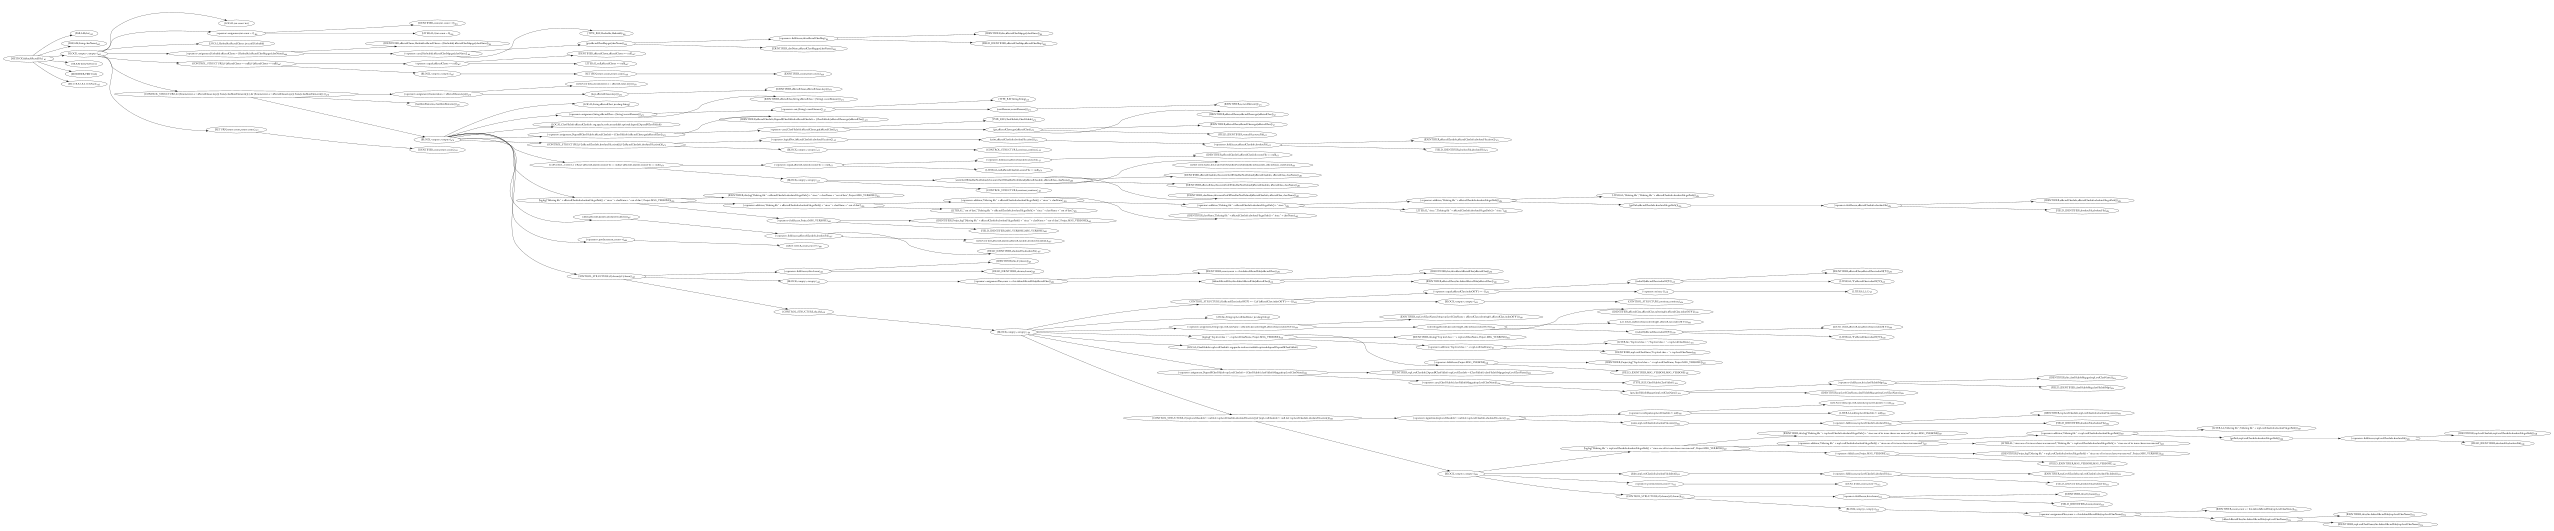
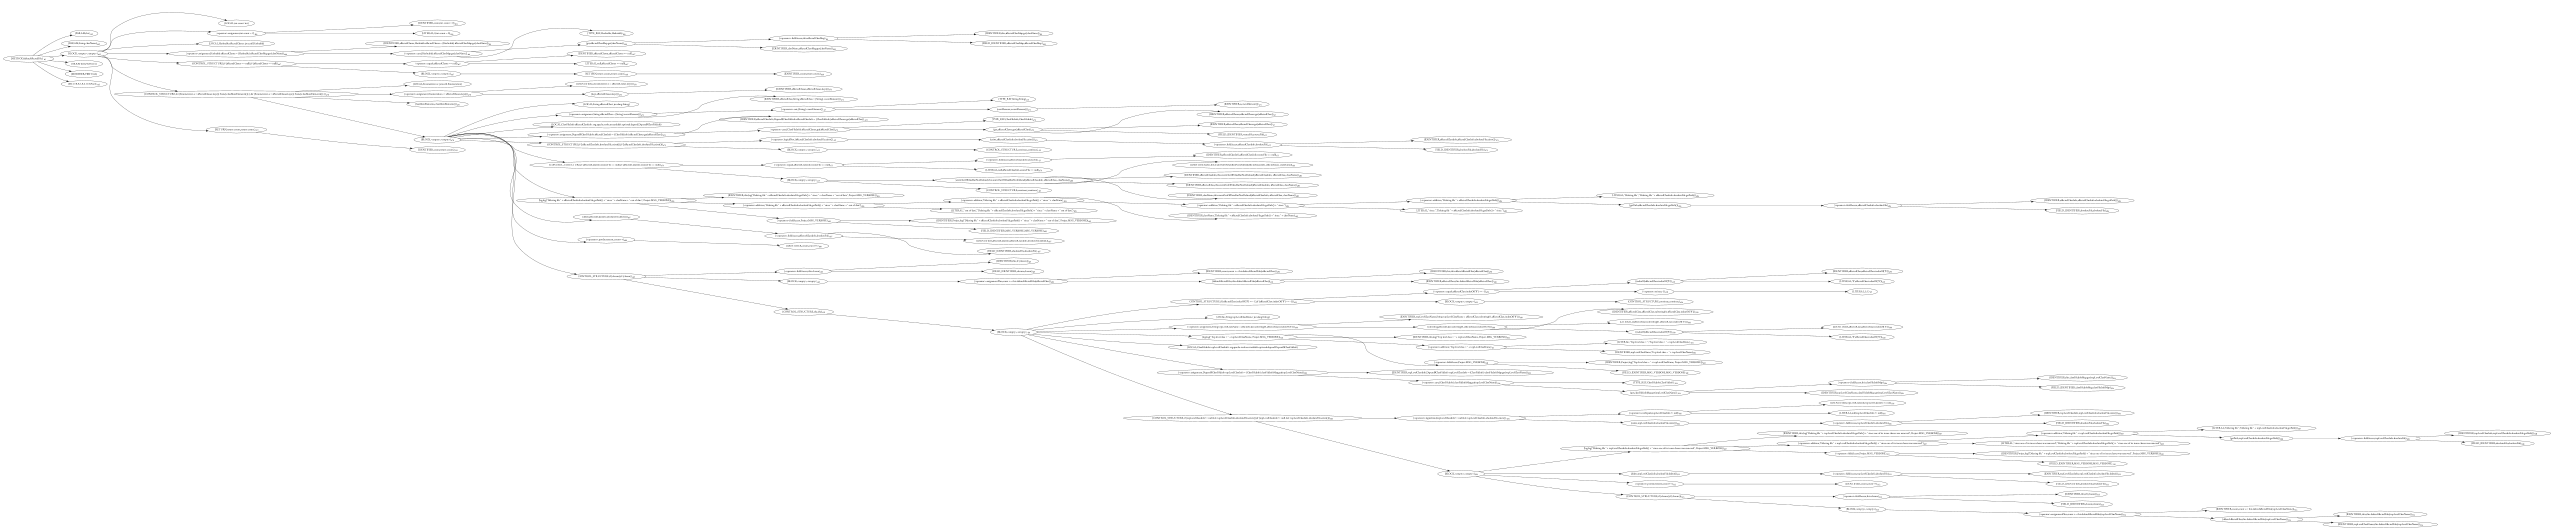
none -> (437, 84)
